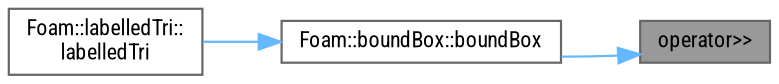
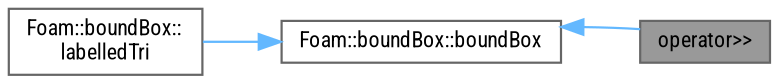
(106, 42) -> (106, 42)
(590, 56) -> (612, 28)
